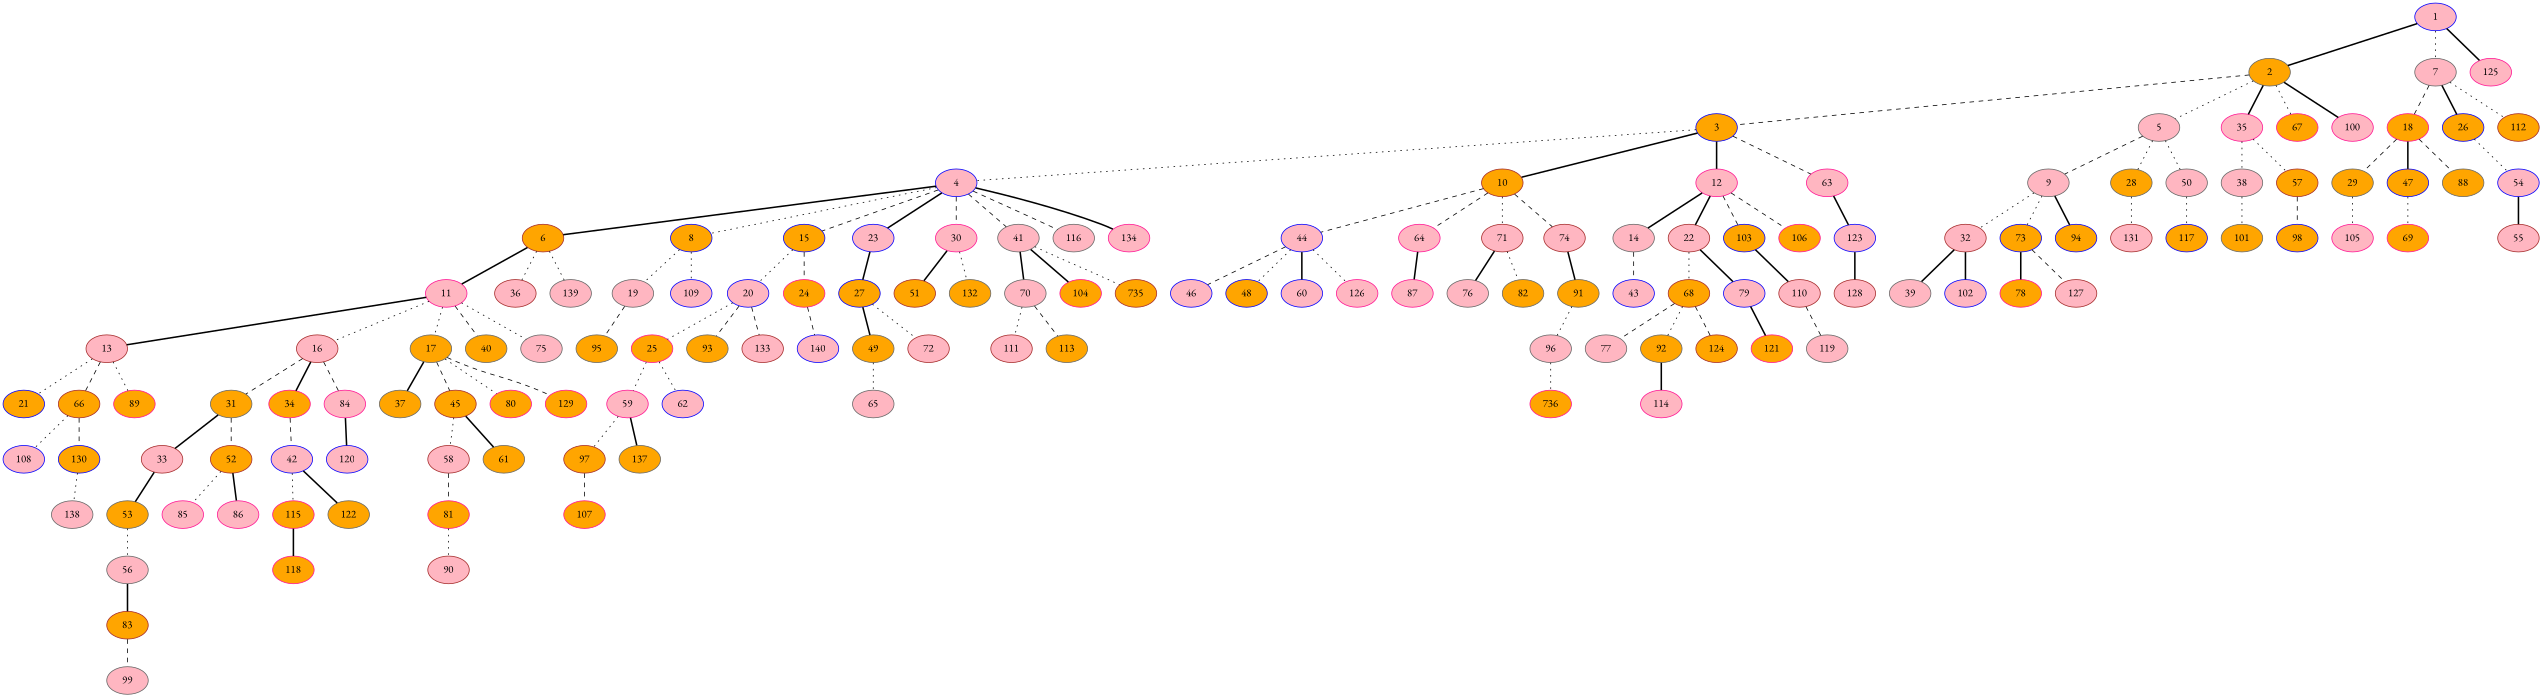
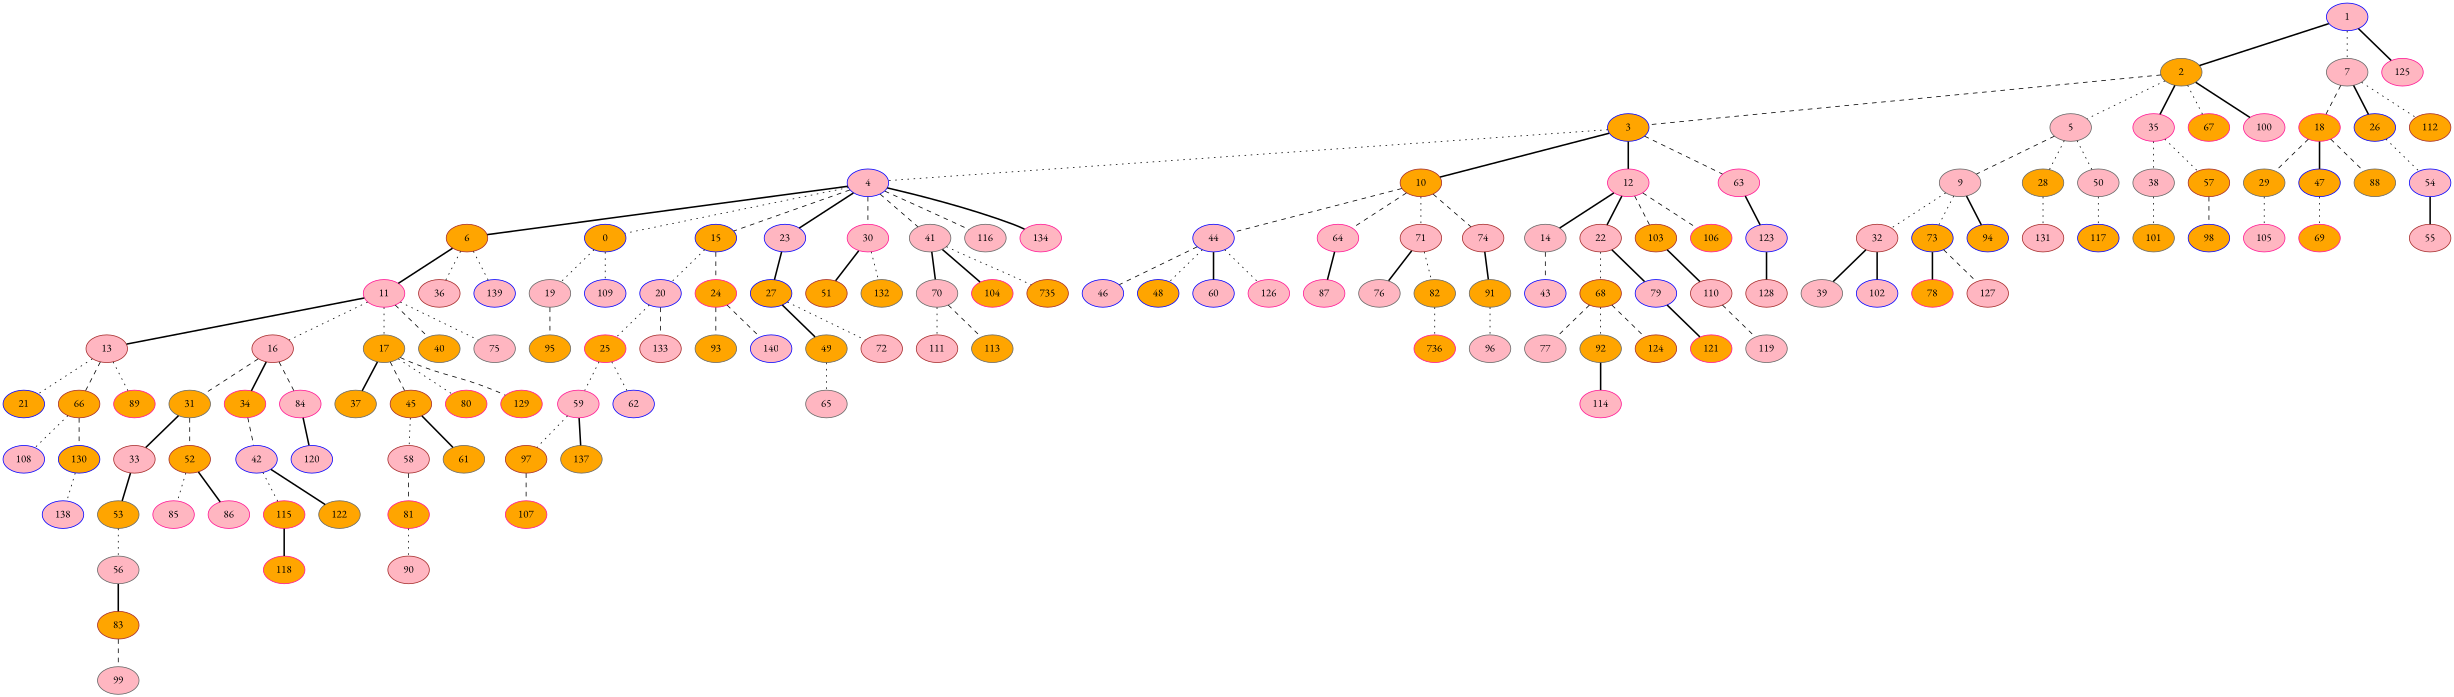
(691, 238) -> (605, 238)
(1744, 238) -> (1656, 238)
(571, 293) -> (495, 293)
(728, 321) -> (716, 321)
(1551, 376) -> (1435, 321)
(72, 515) -> (63, 515)
